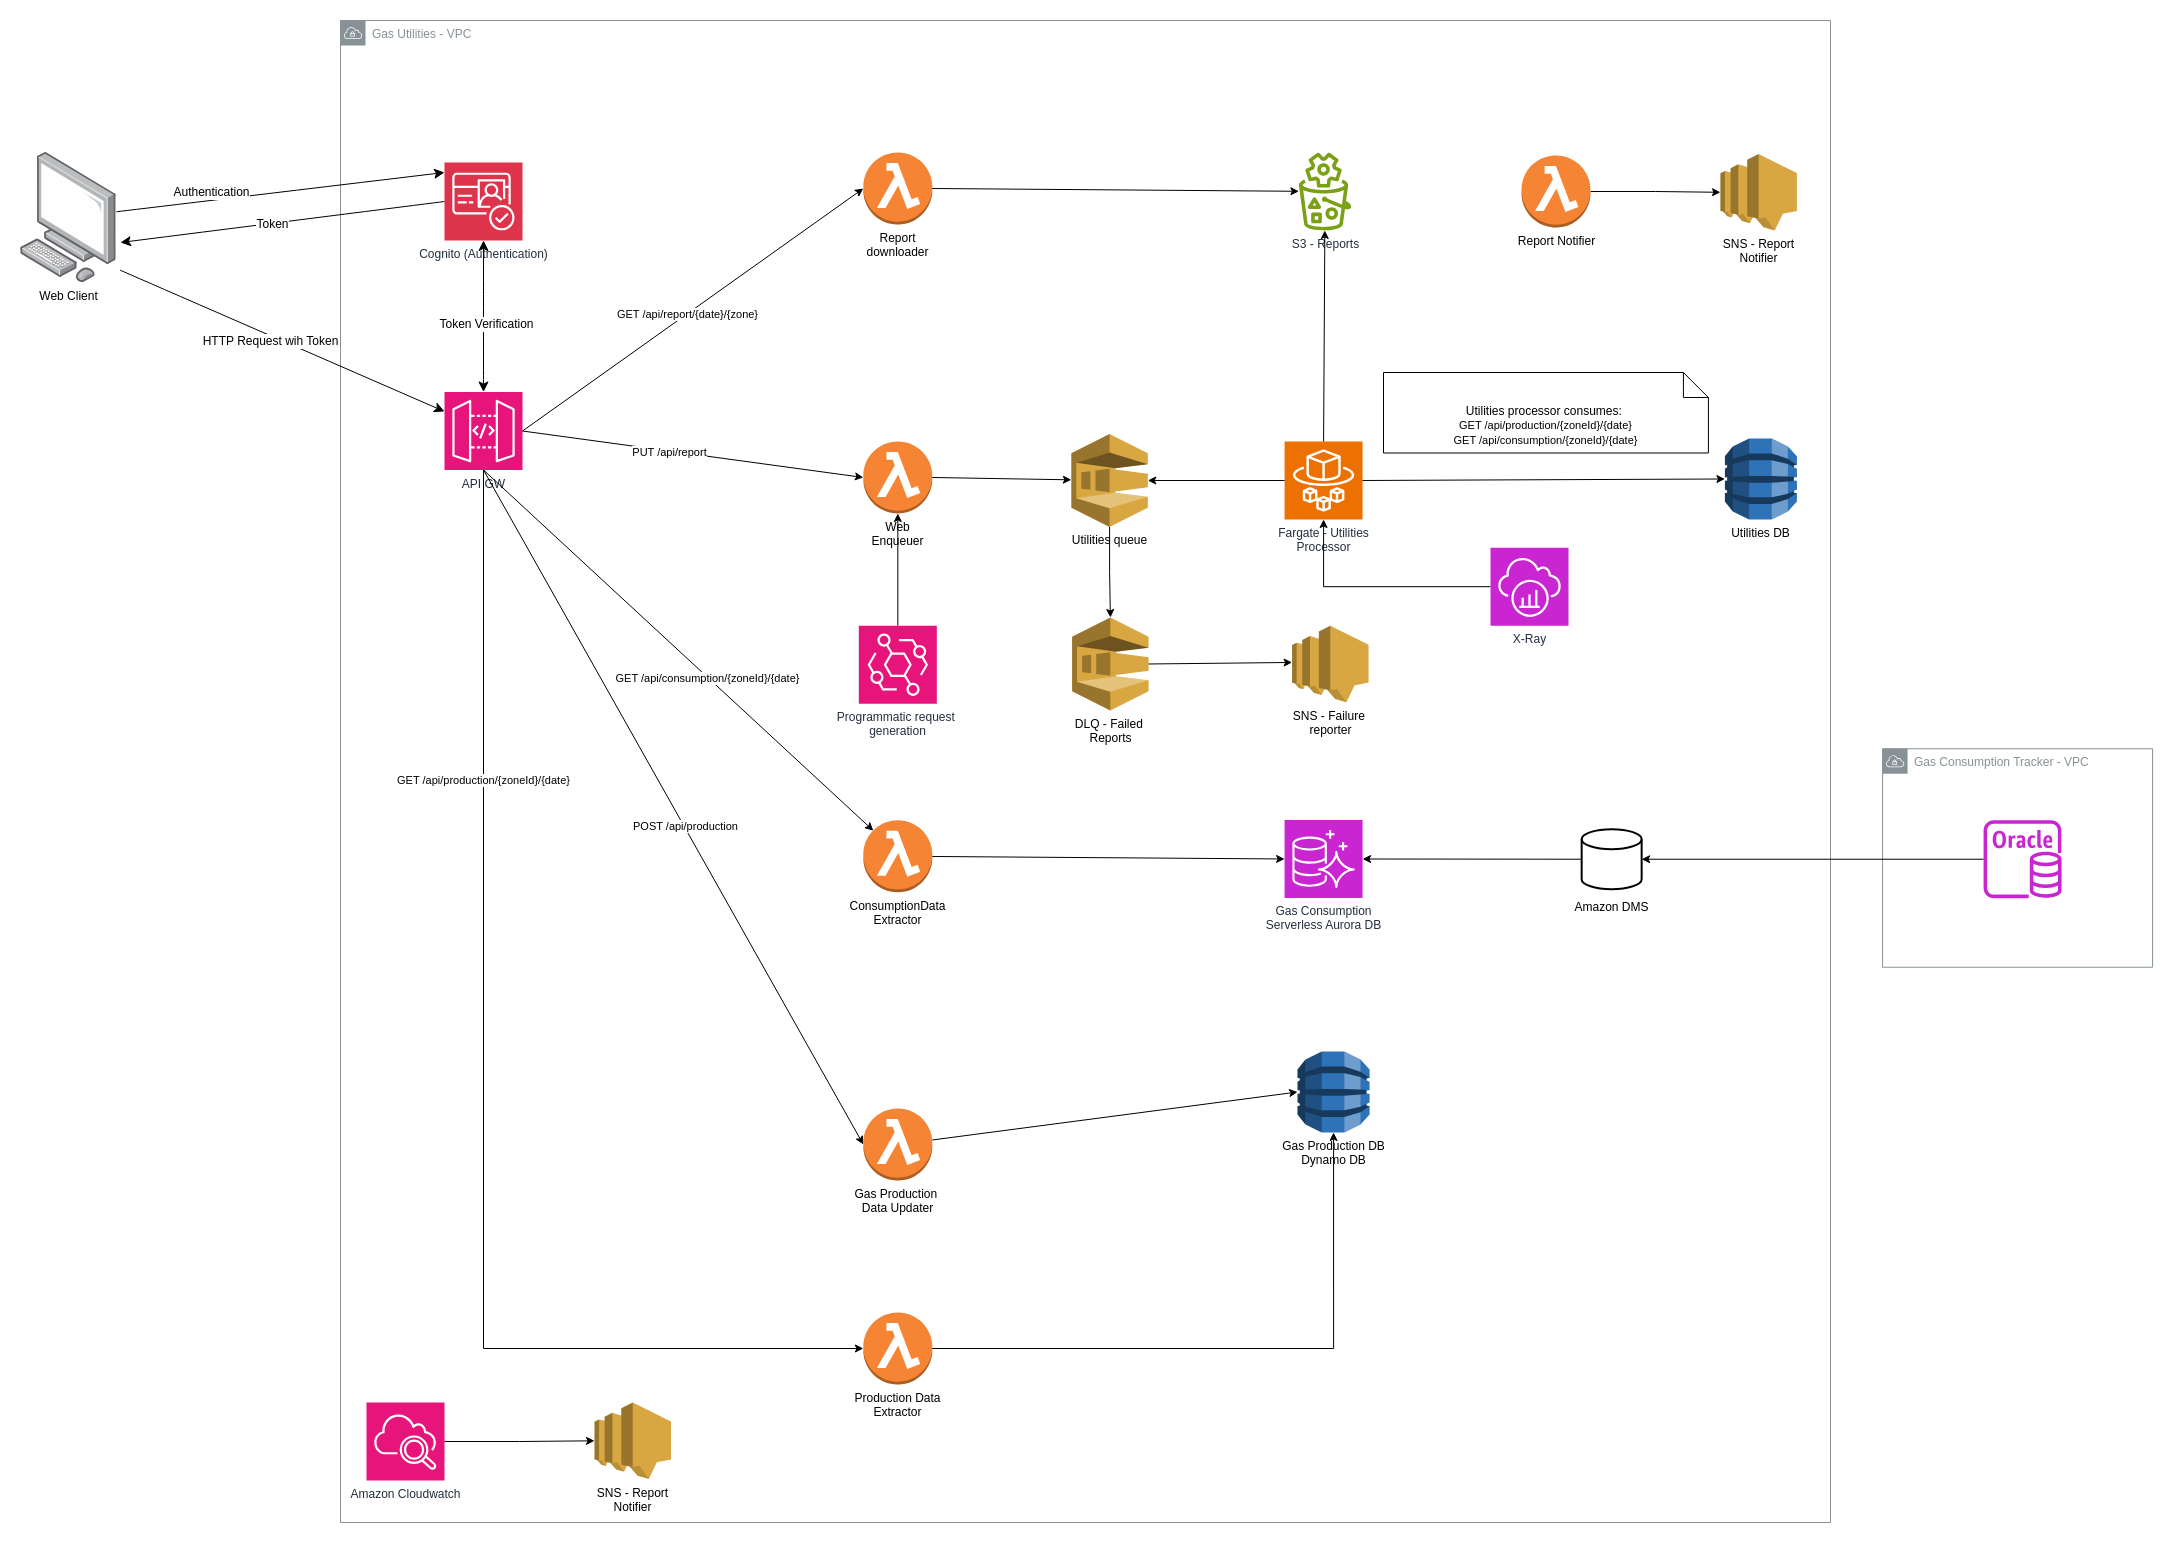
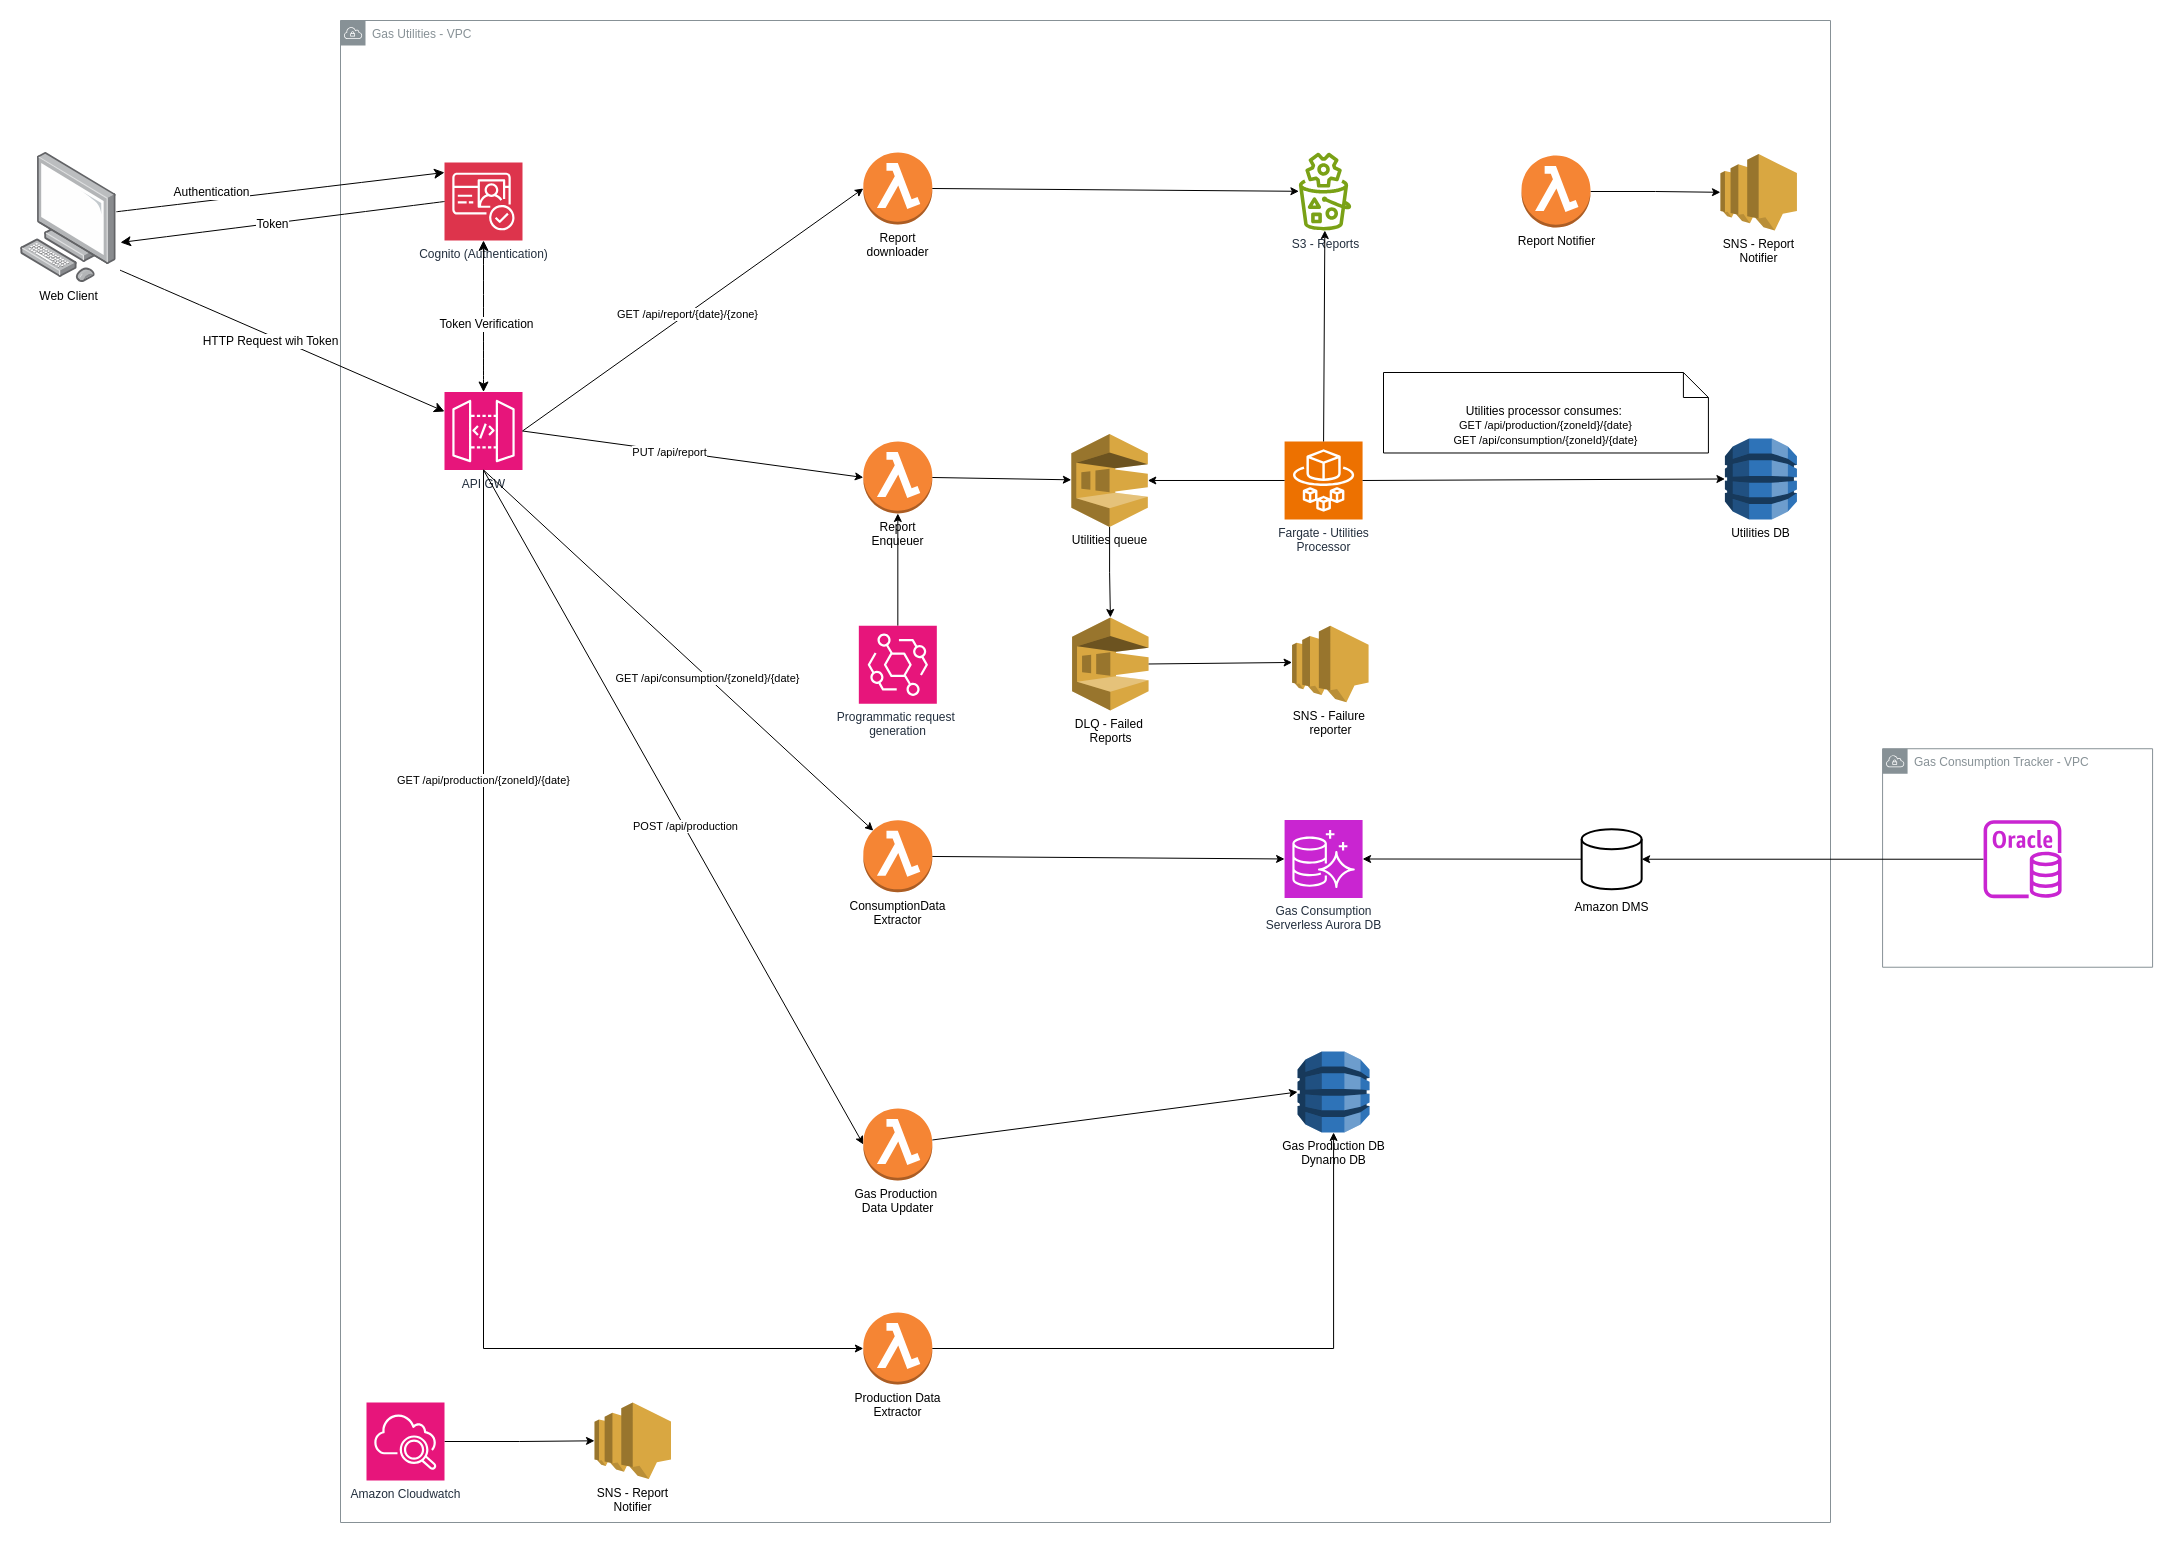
(898, 535) -> (898, 535)
(1377, 587) -> none
(1530, 587) -> none
